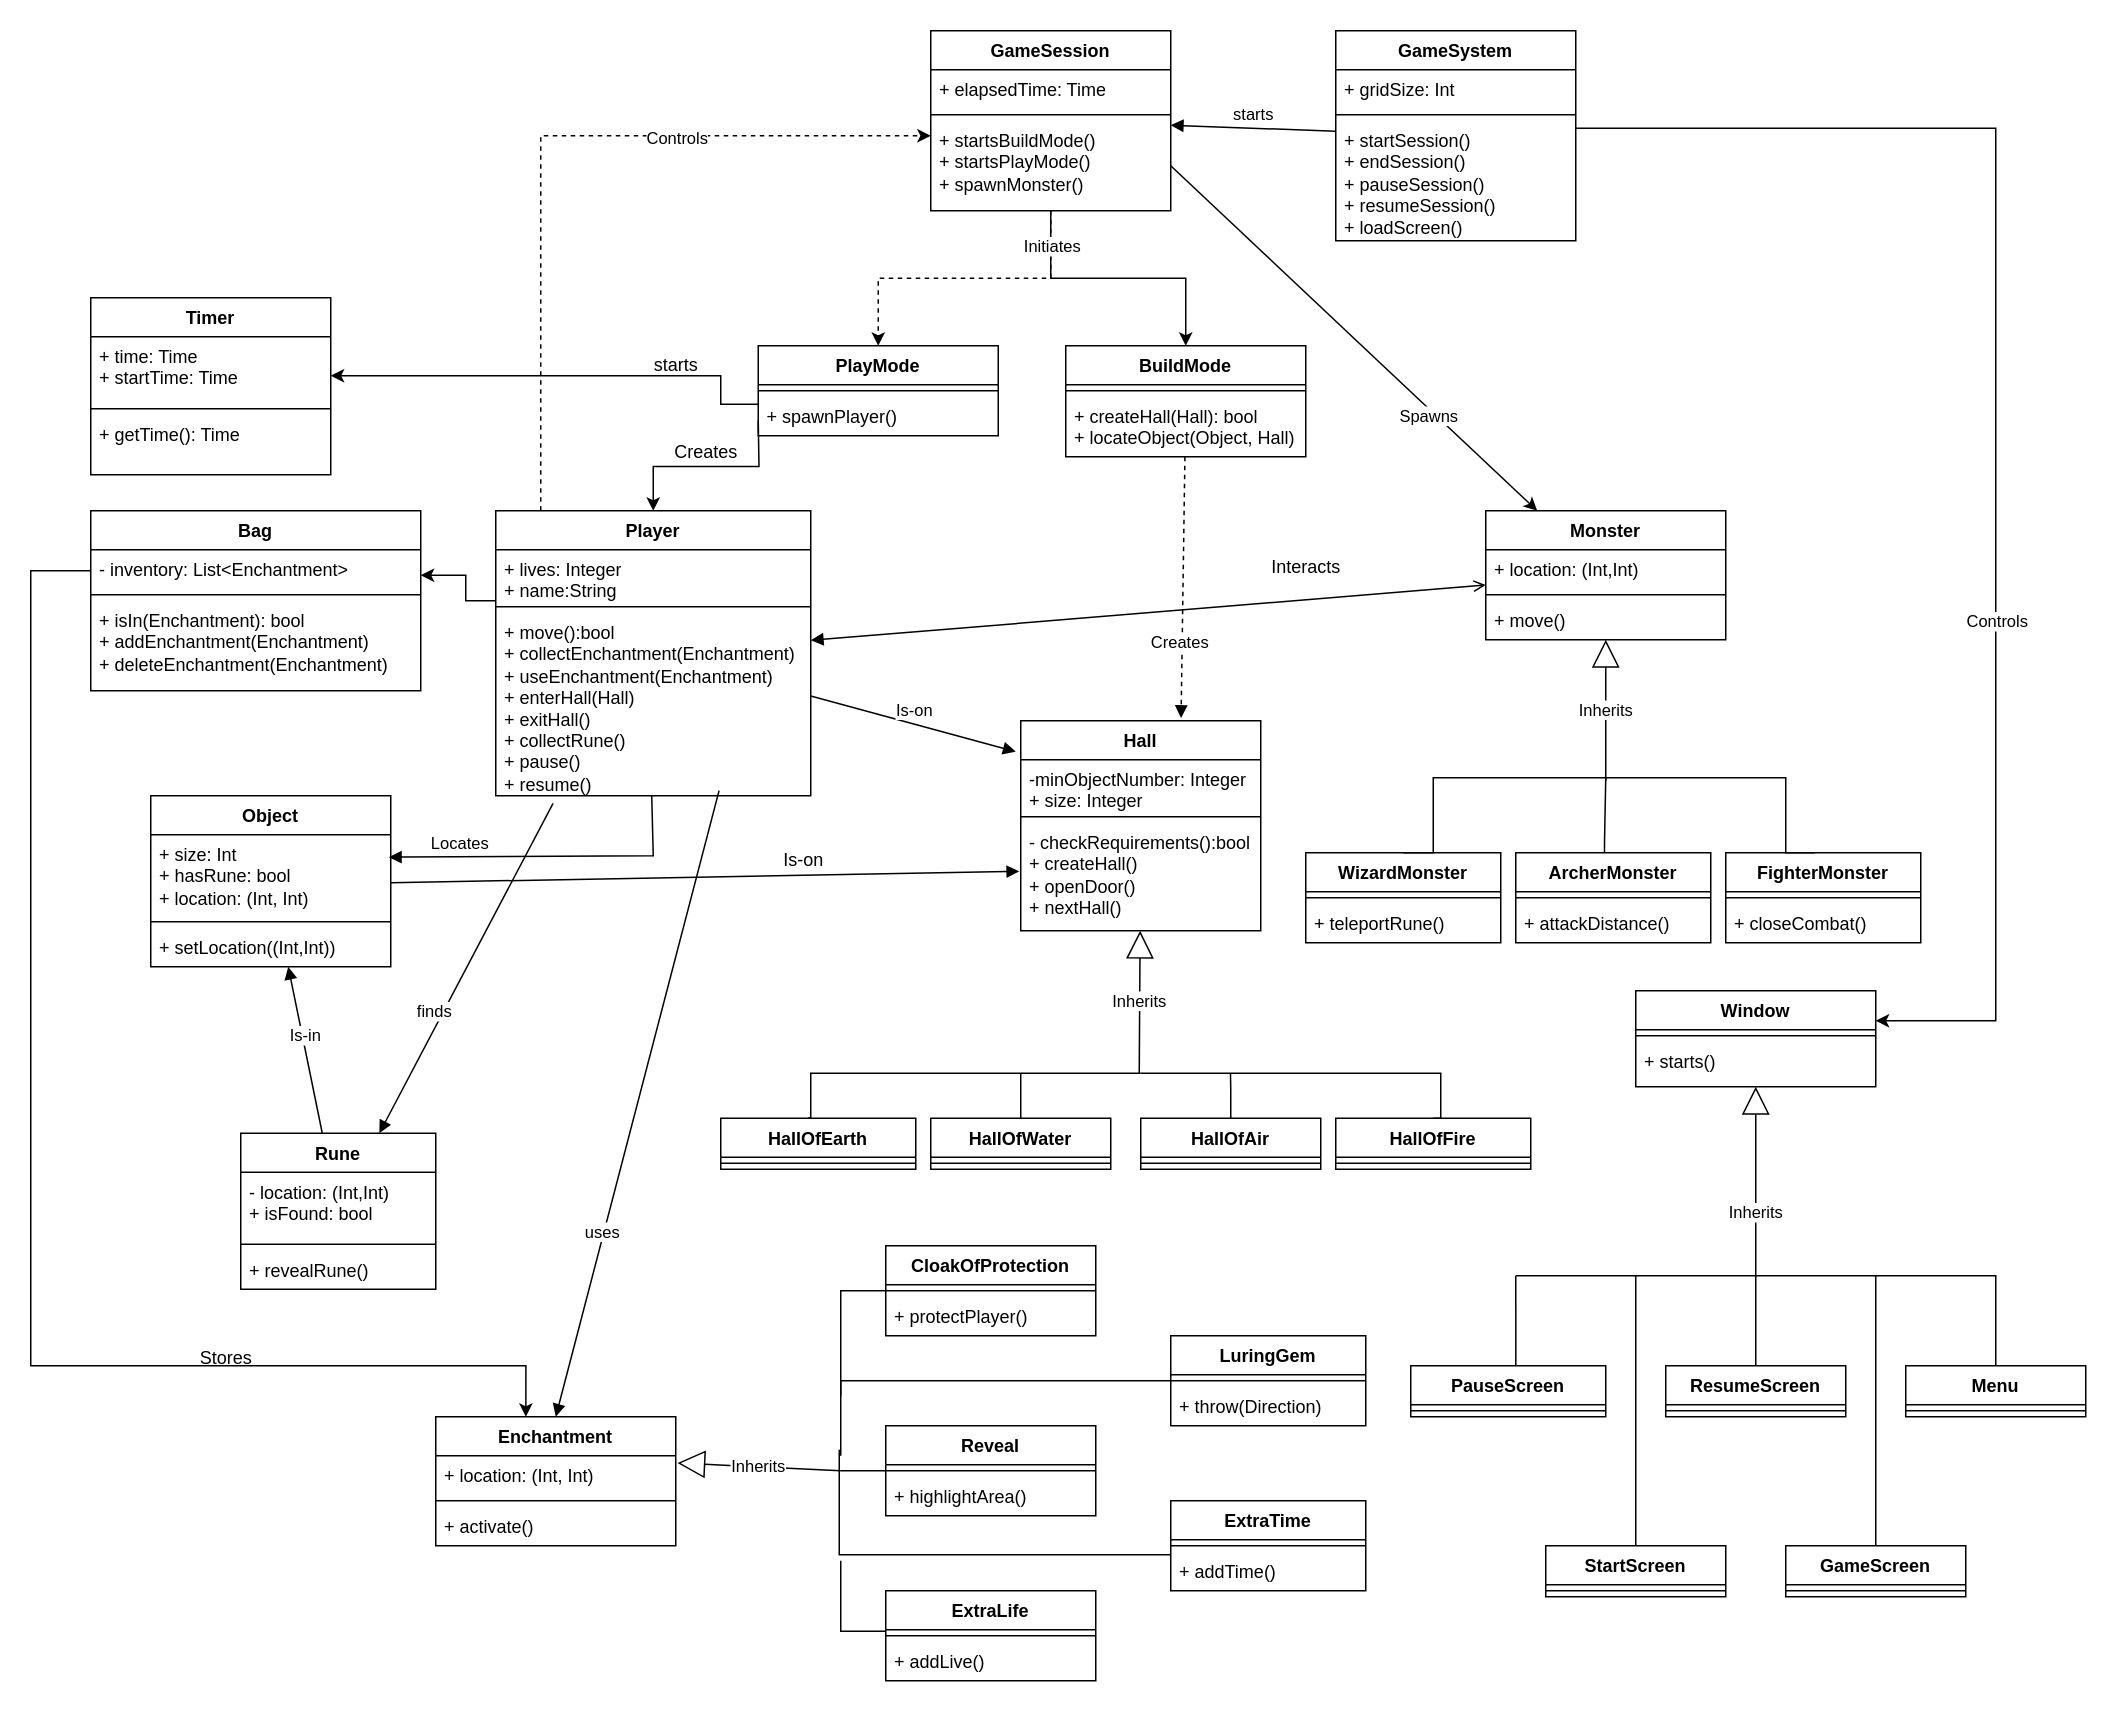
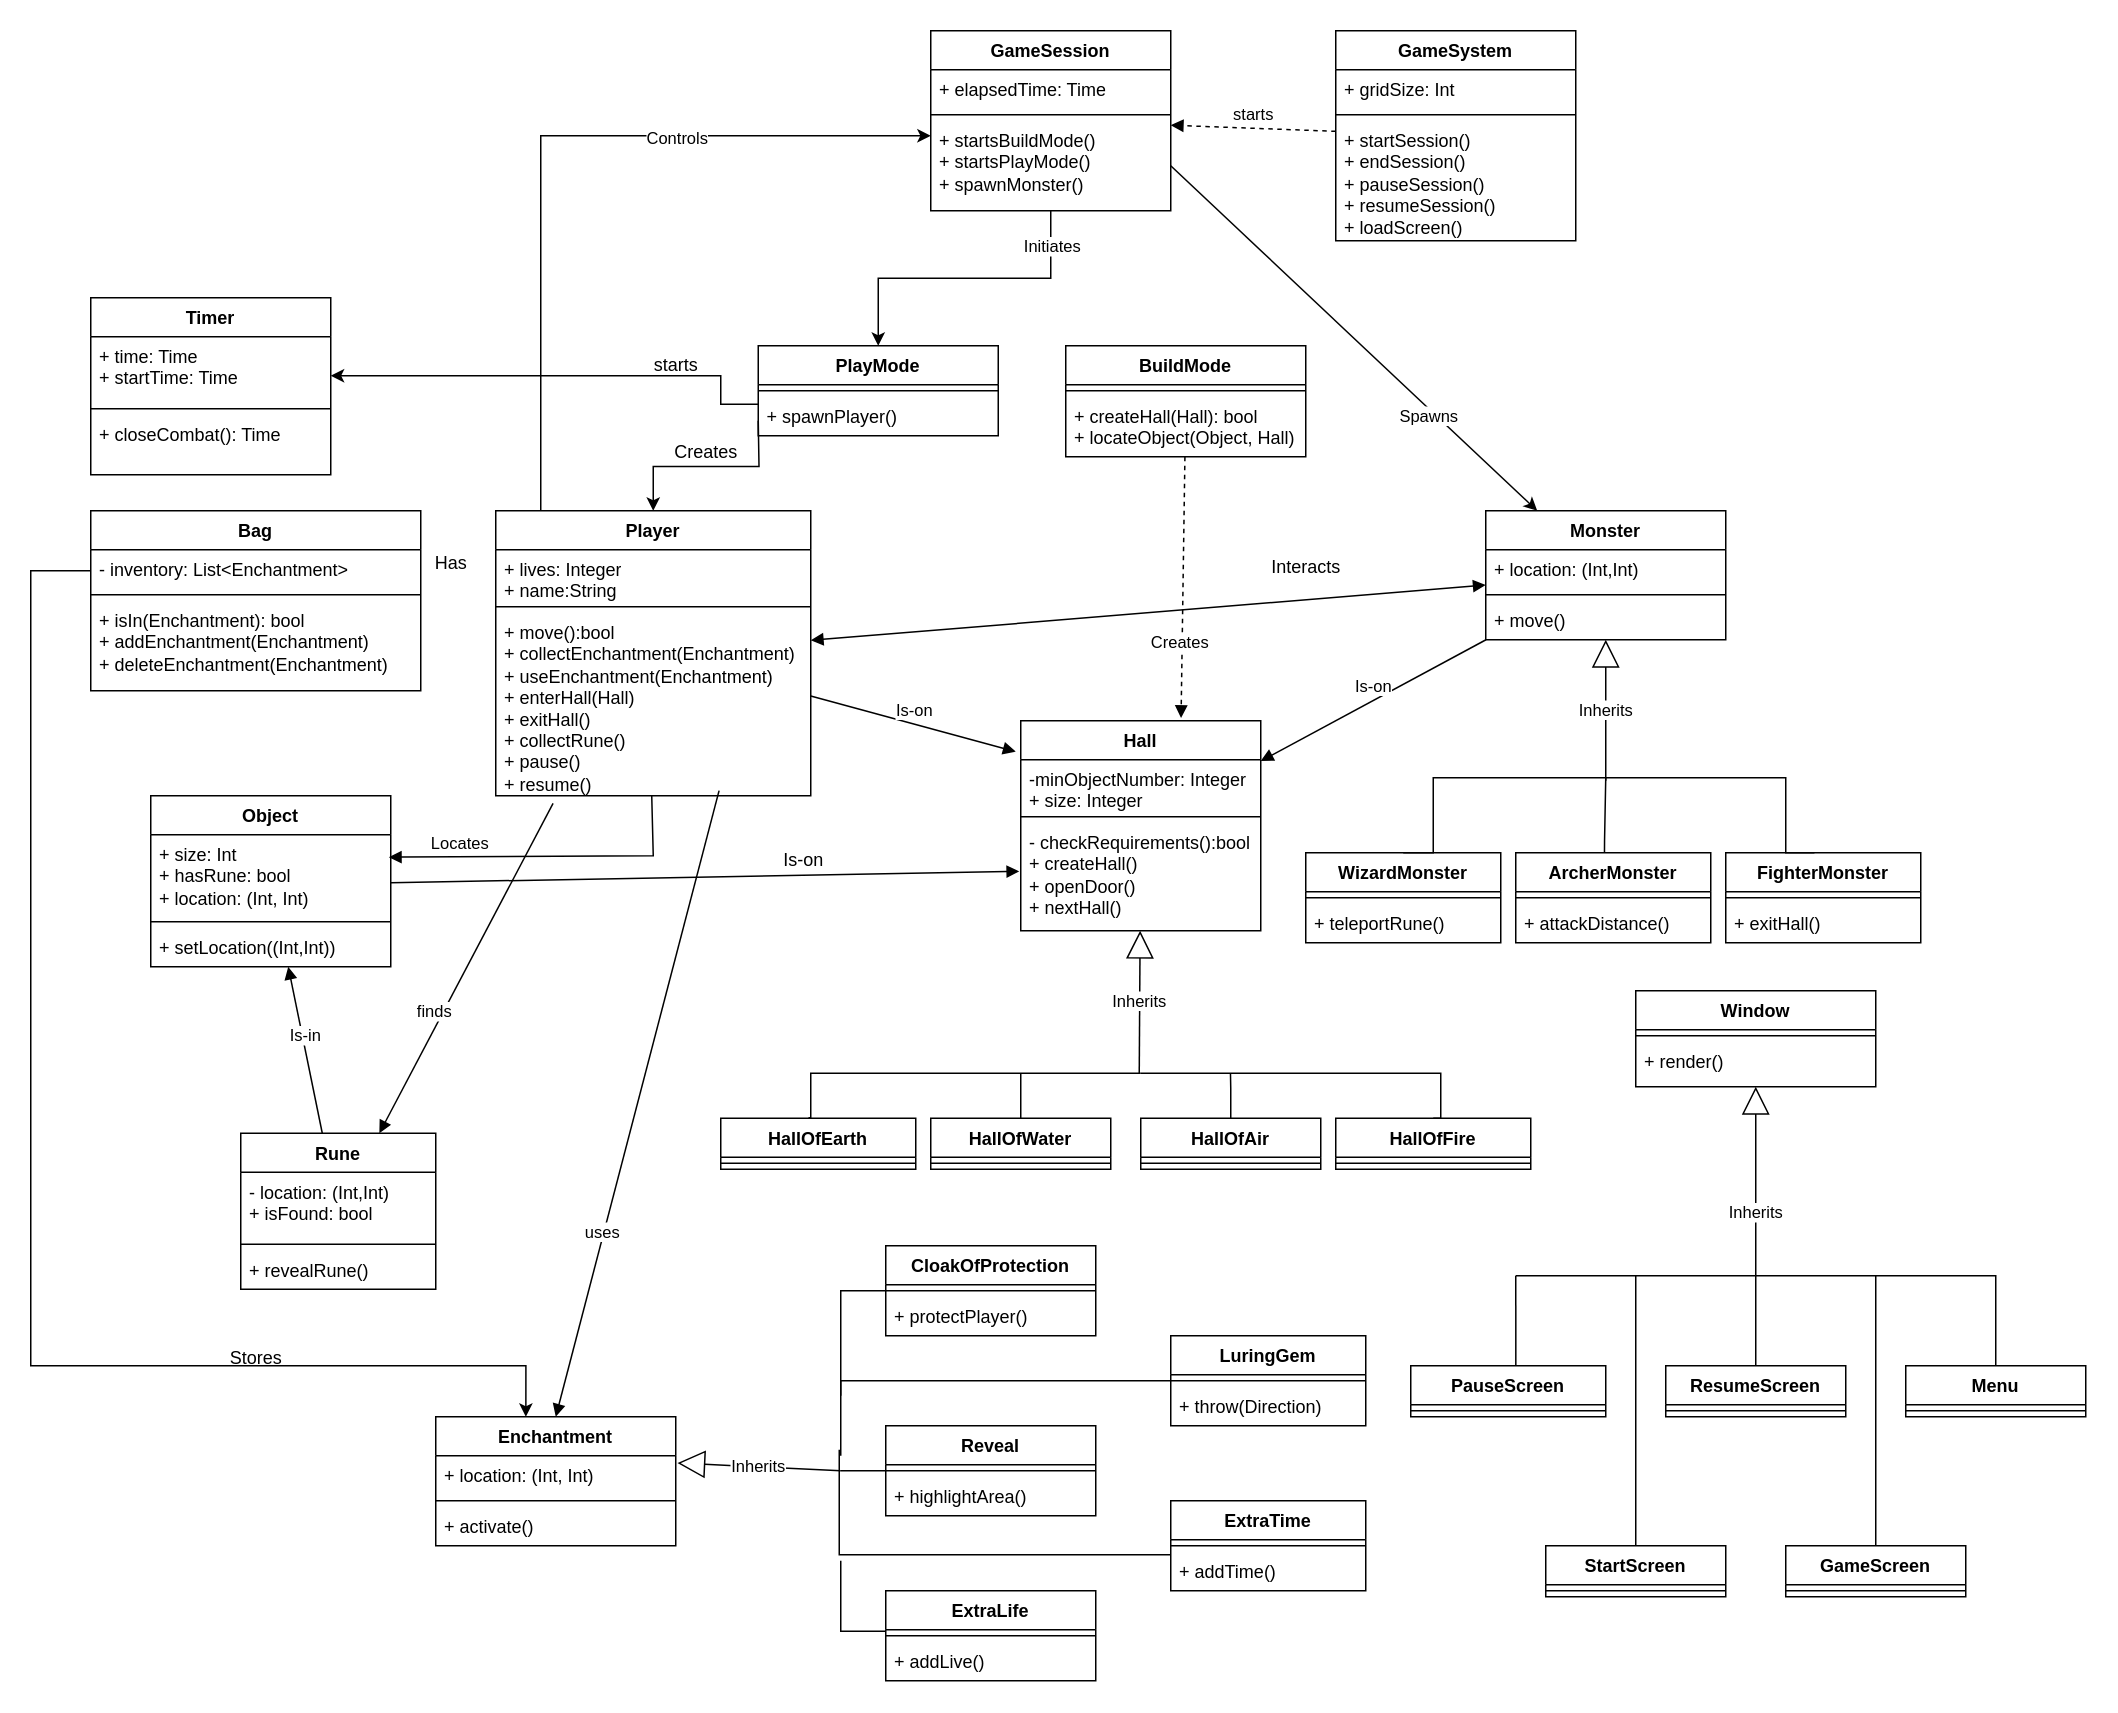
(1257, 128) -> (1257, 128)
(541, 270) -> (541, 270)
(934, 278) -> (934, 278)
(1148, 278) -> none
(1996, 419) -> none
(174, 436) -> (194, 436)
none -> (451, 563)
(466, 584) -> none
(1476, 586) -> (1472, 586)
none -> (1378, 698)
(1806, 925) -> (1786, 925)
(1693, 1063) -> (1693, 1063)
(226, 1358) -> (256, 1358)
